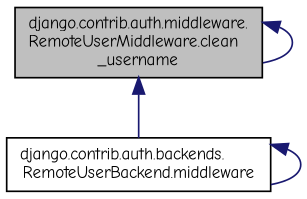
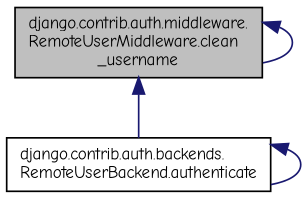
(139, 165) -> (139, 165)
